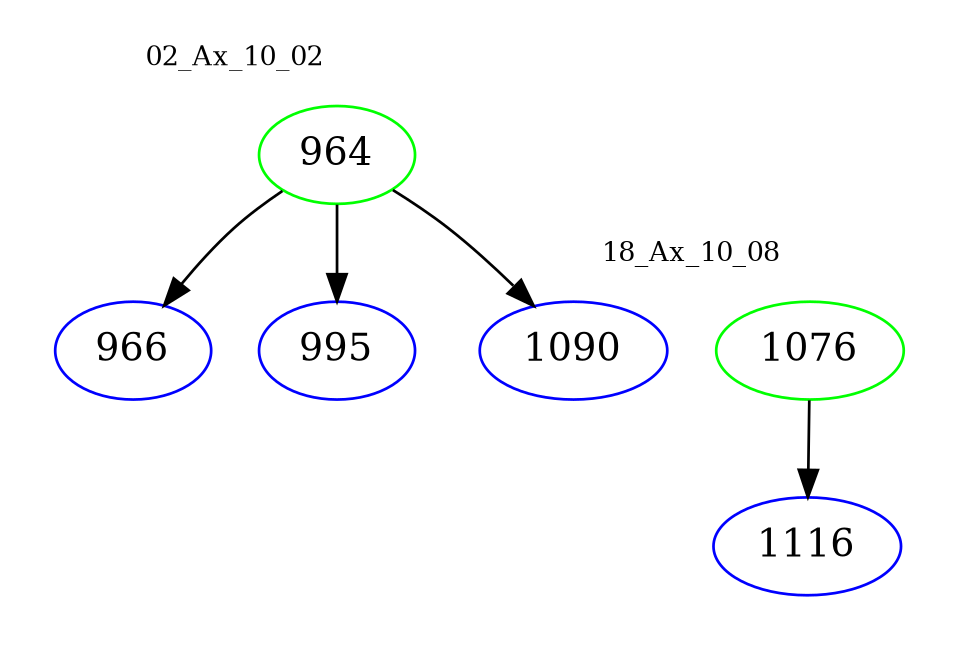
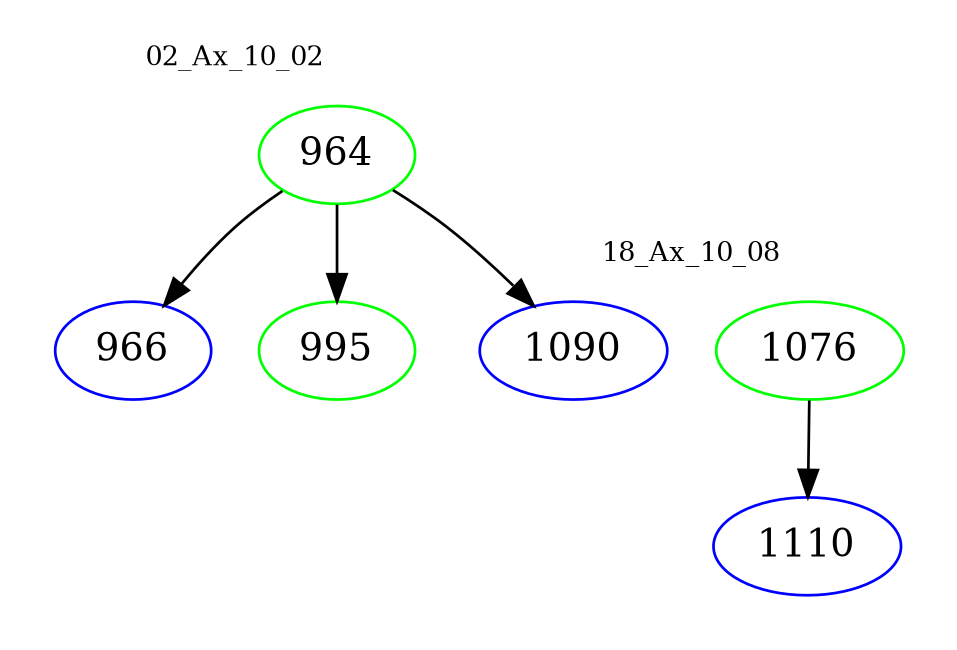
(337, 351) -> (337, 351)
(807, 546) -> (807, 546)
